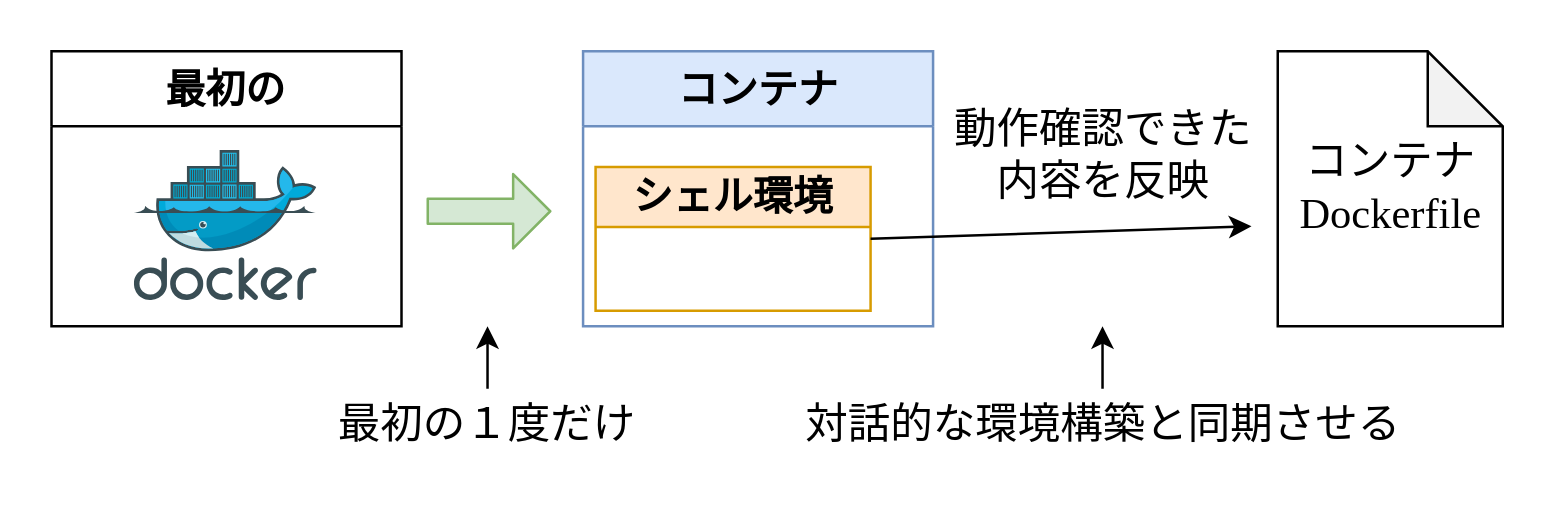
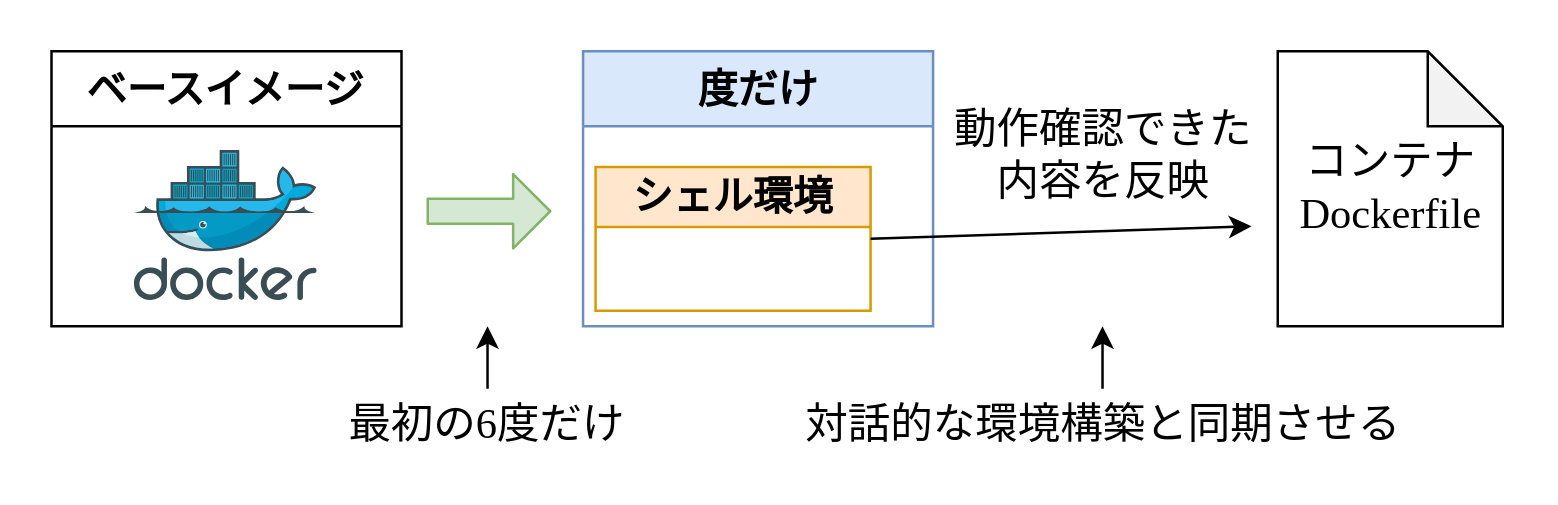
(226, 89) -> (226, 89)
(759, 89) -> (759, 89)
(488, 426) -> (488, 426)
